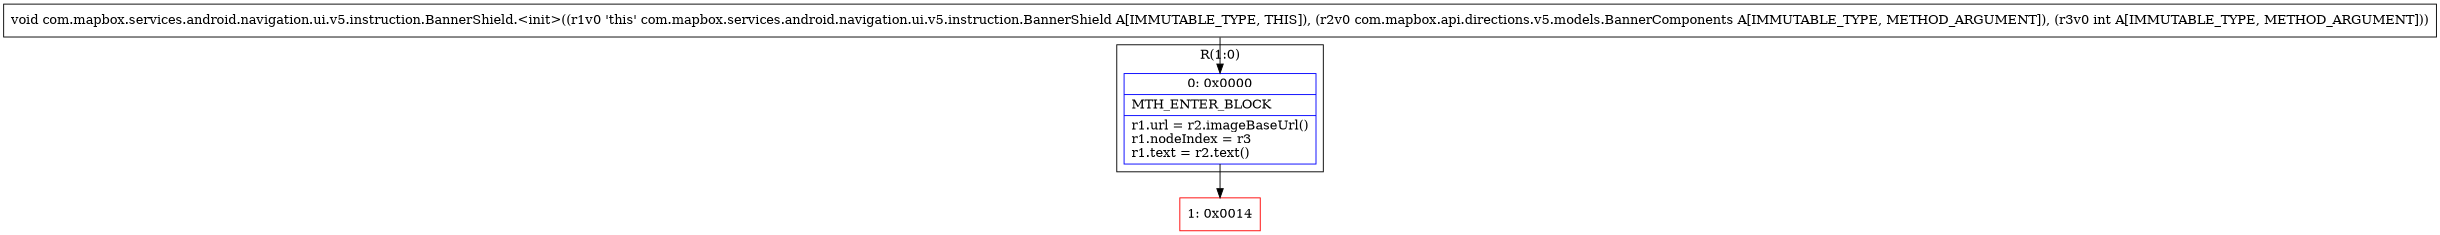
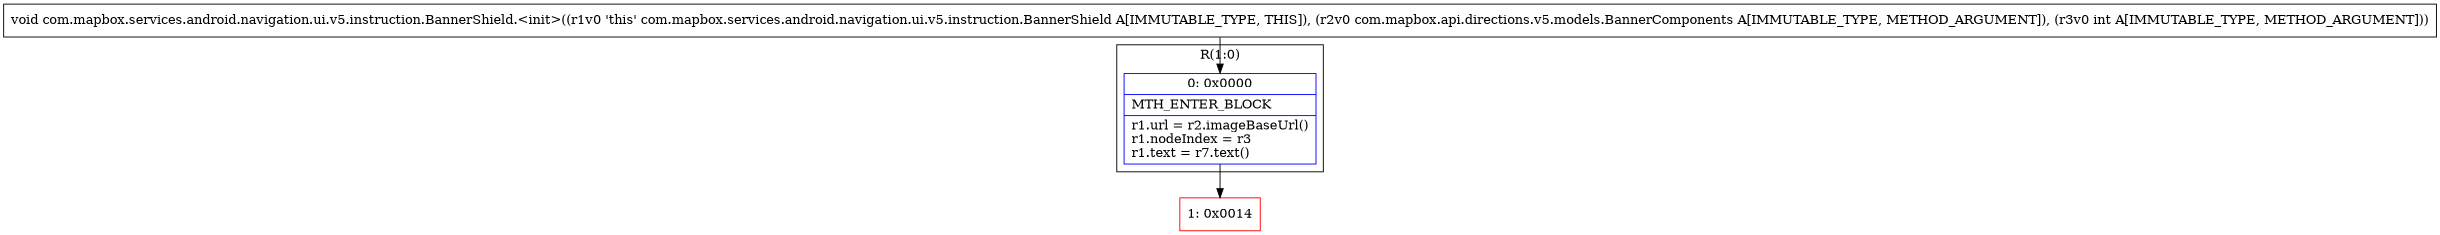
(1191, 153) -> (1191, 153)
